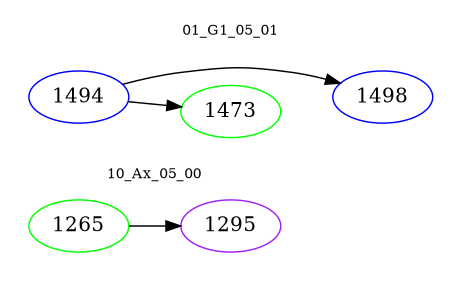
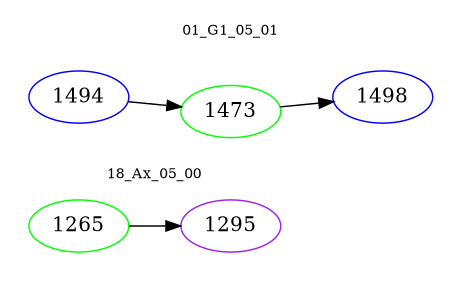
(224, 68) -> (299, 105)
(155, 175) -> (155, 175)
